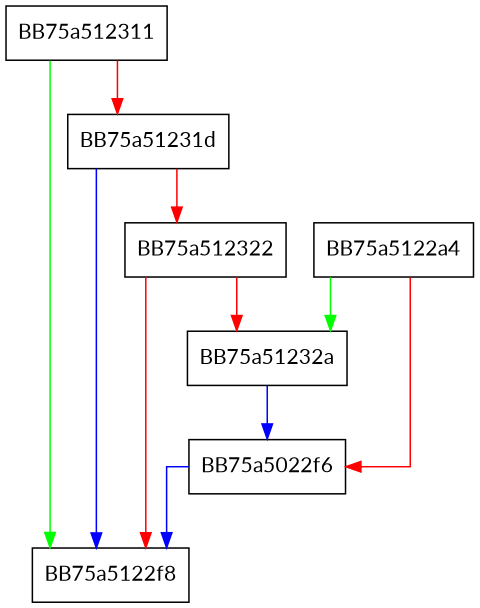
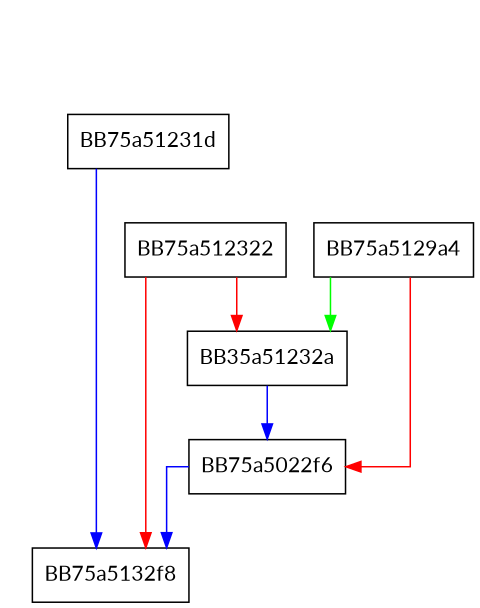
(87, 33) -> none
(177, 188) -> none
(394, 250) -> (394, 250)
(267, 358) -> (267, 358)
(111, 575) -> (111, 575)
